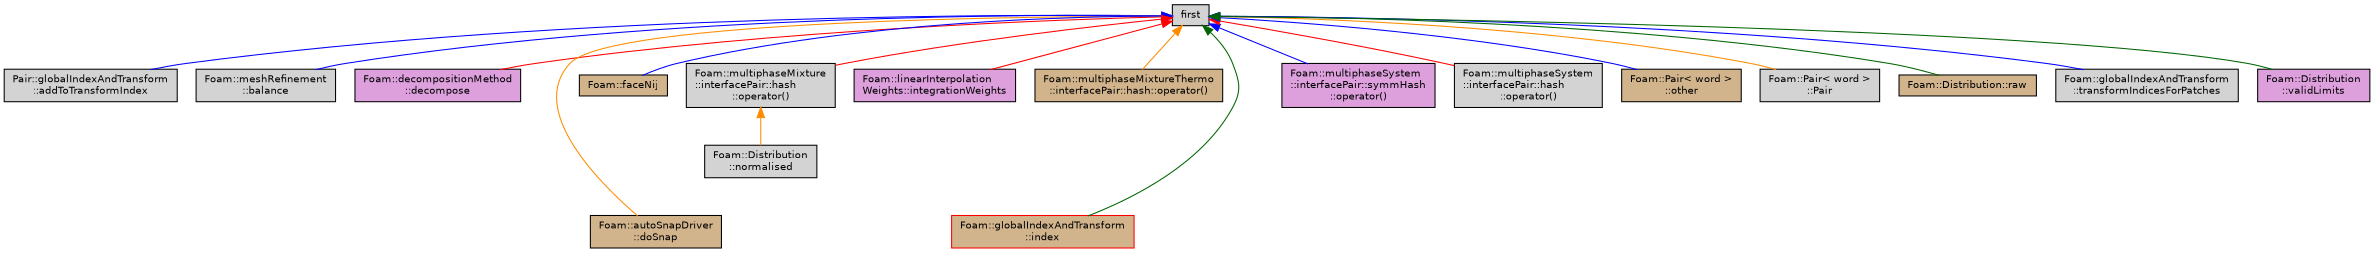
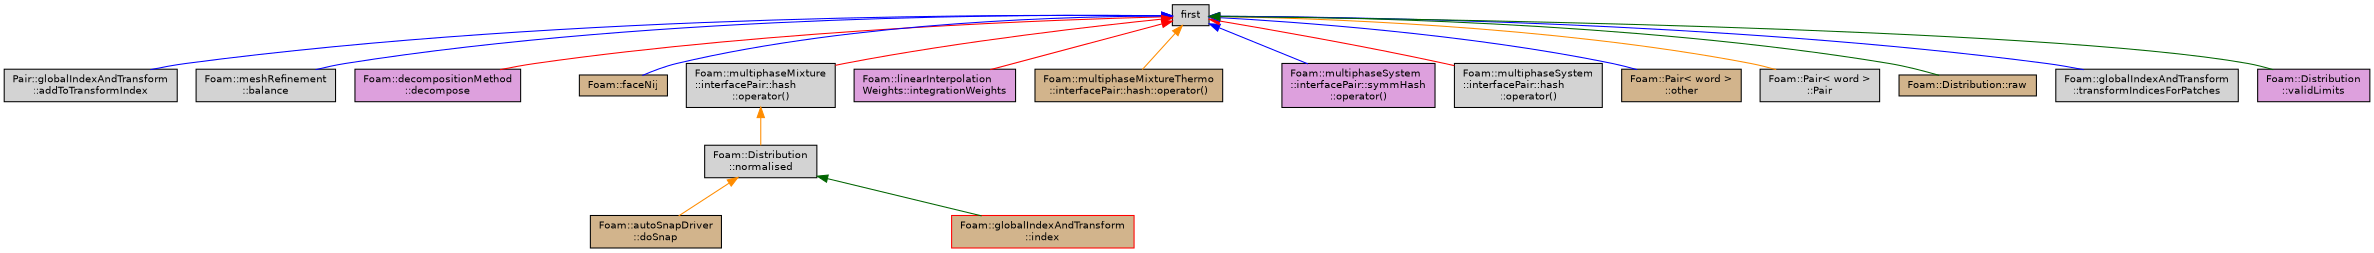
(713, 32) -> (704, 200)
(1202, 147) -> (905, 197)
